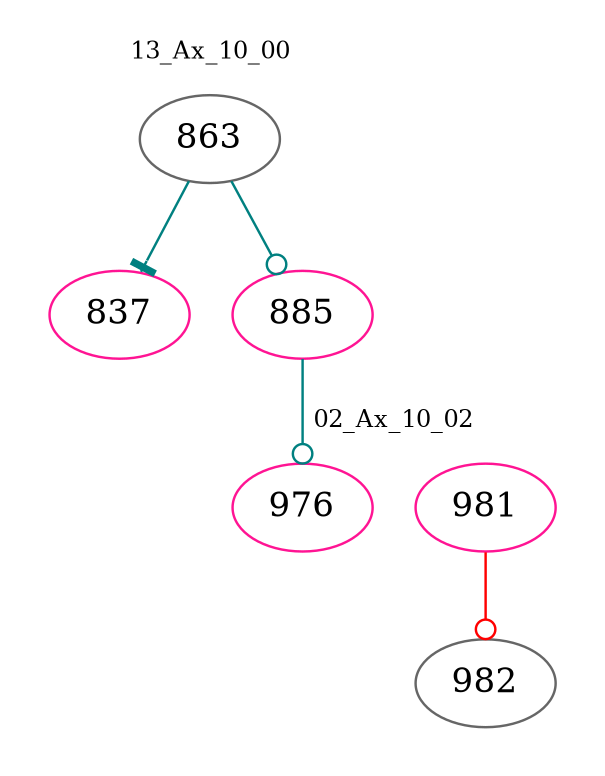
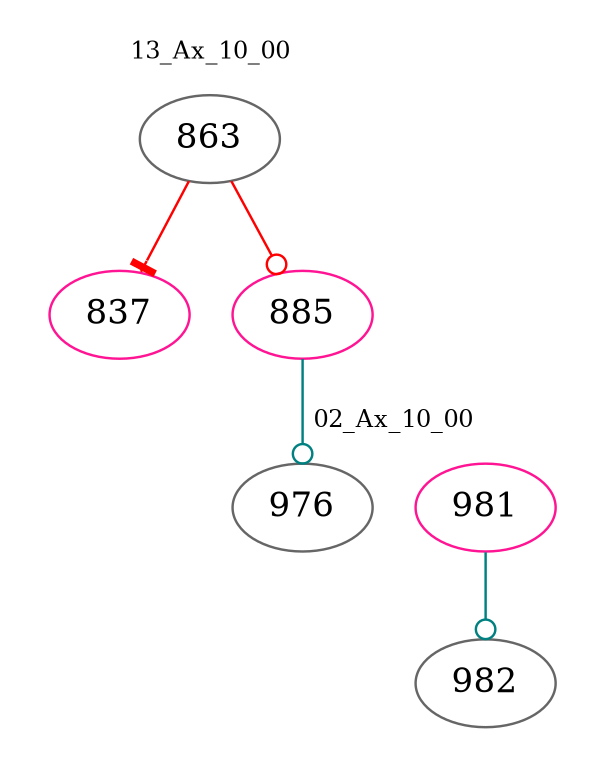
(251, 218) -> (251, 218)
(168, 221) -> (168, 221)
(394, 421) -> (394, 421)
(303, 508) -> (303, 508)
(486, 586) -> (486, 586)
